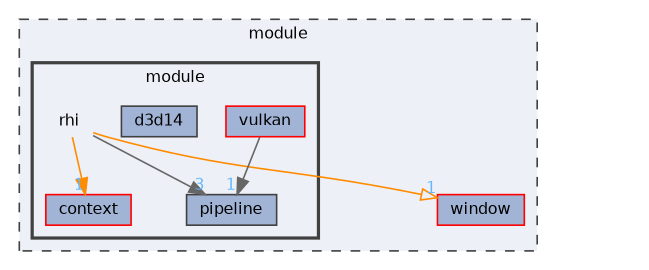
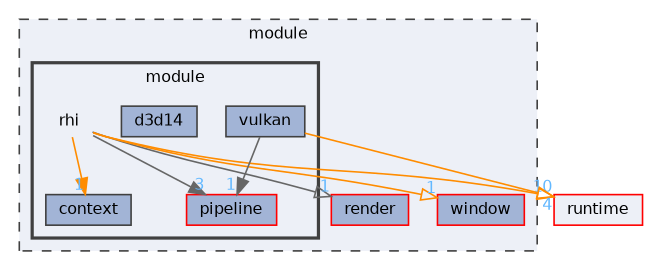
(265, 121) -> (265, 121)
(88, 210) -> (88, 210)
(232, 210) -> (232, 210)
none -> (370, 210)
none -> (598, 210)
